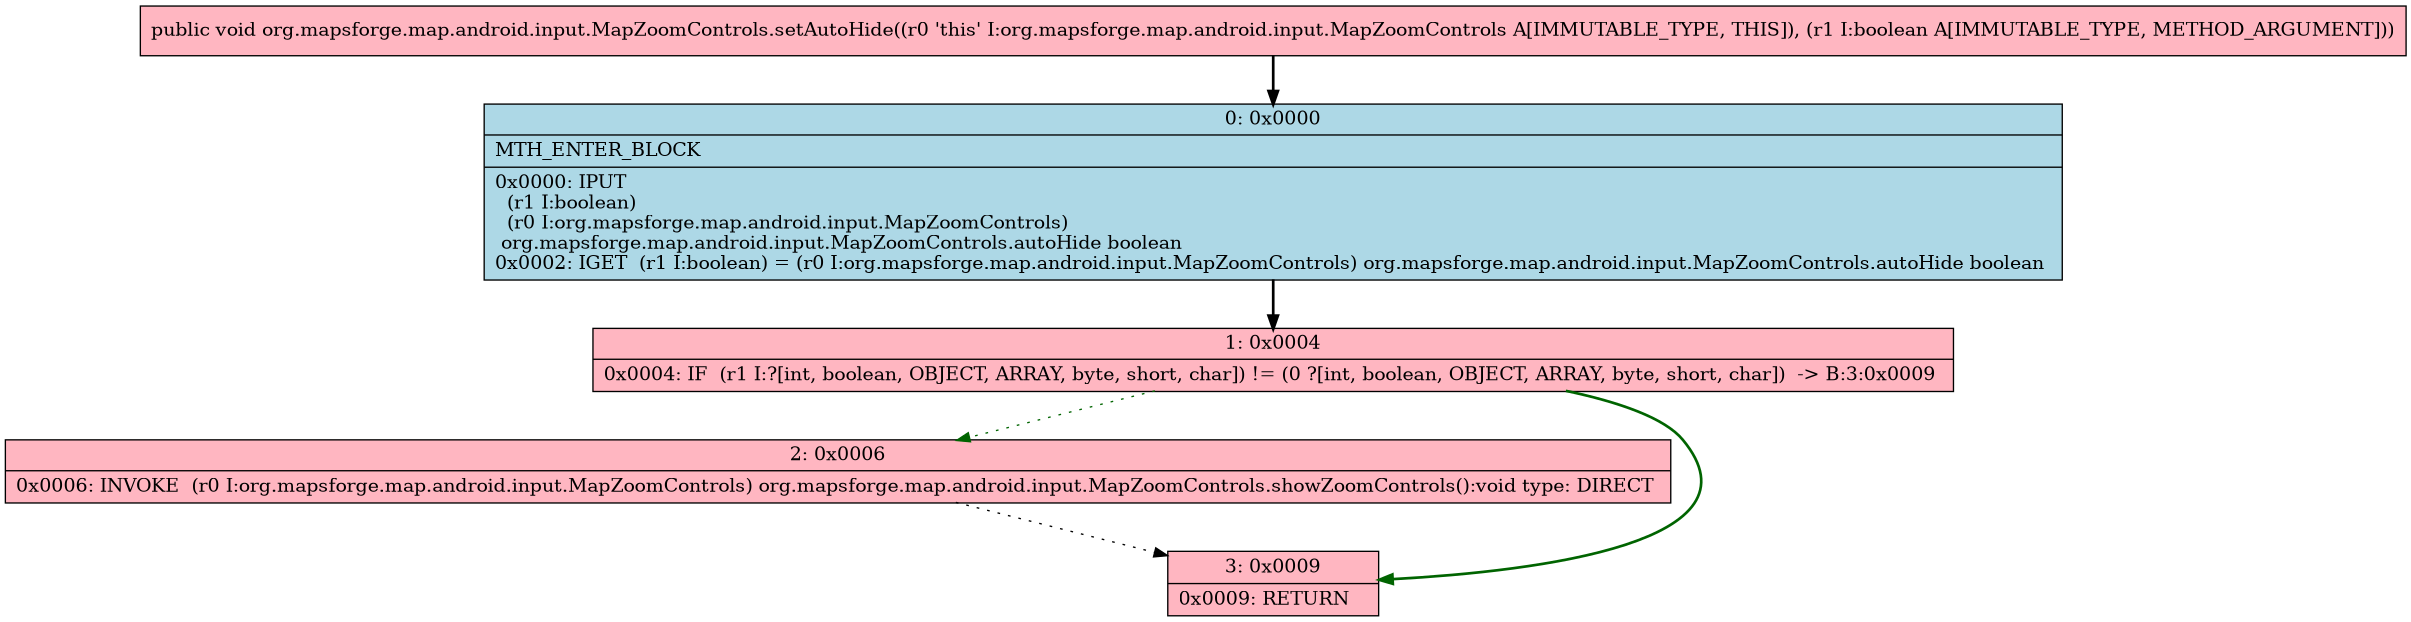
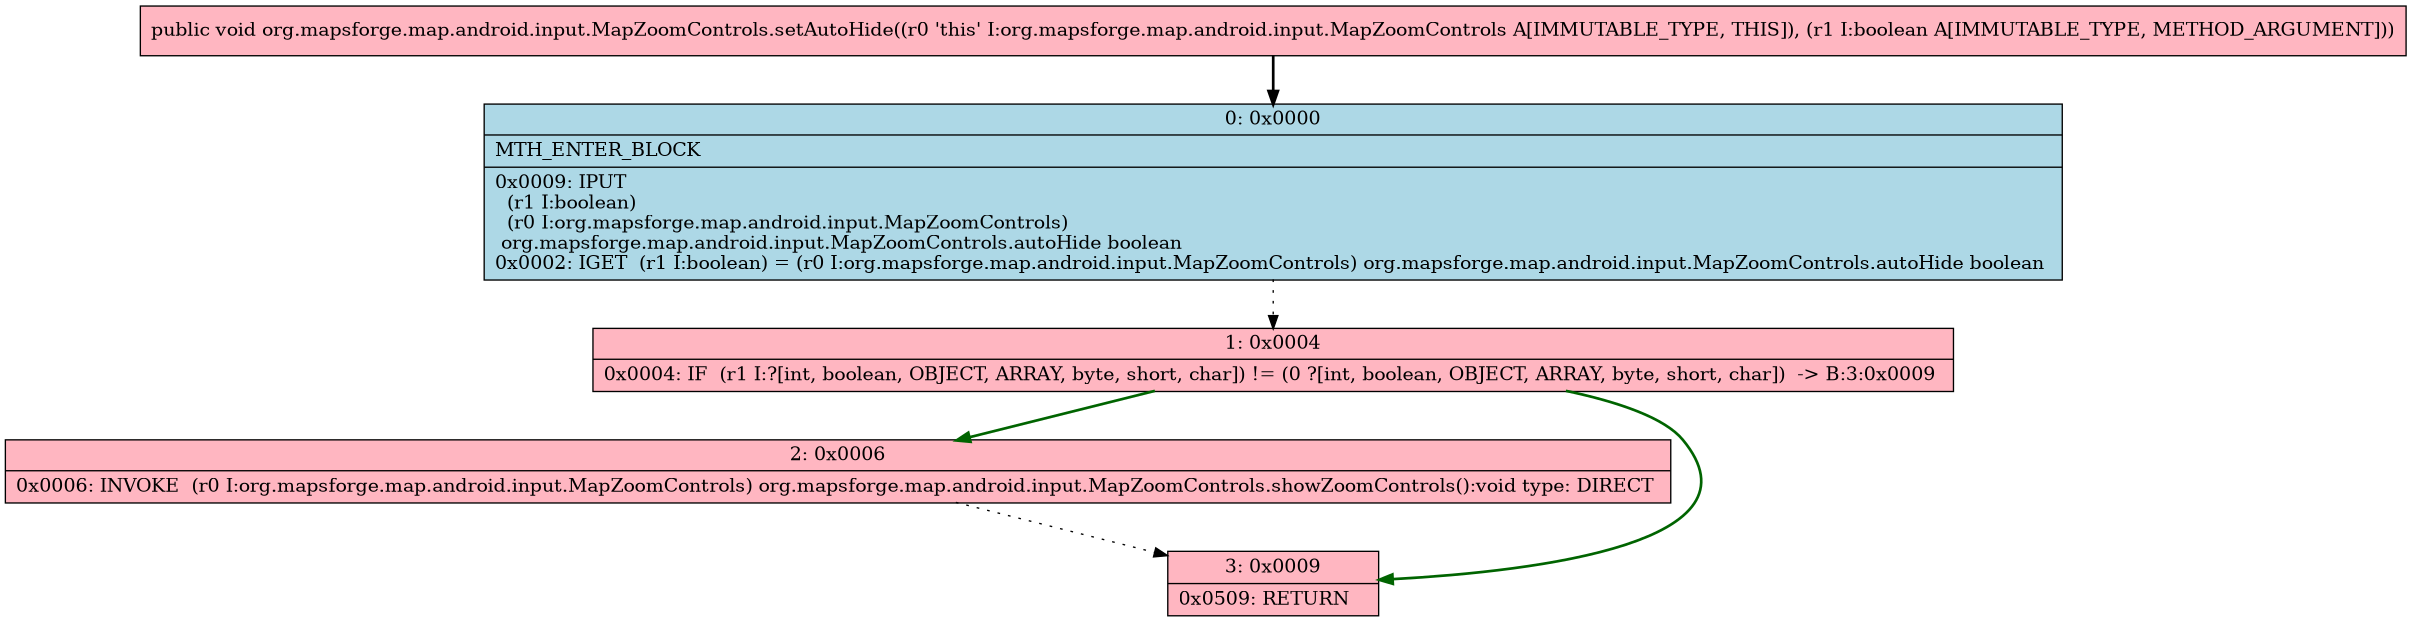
(567, 183) -> (567, 183)
(1273, 297) -> (1273, 297)
(1062, 414) -> (1062, 414)
(1273, 599) -> (1273, 599)
